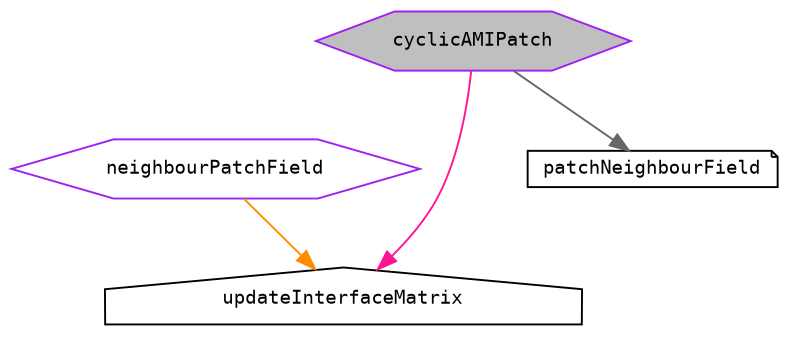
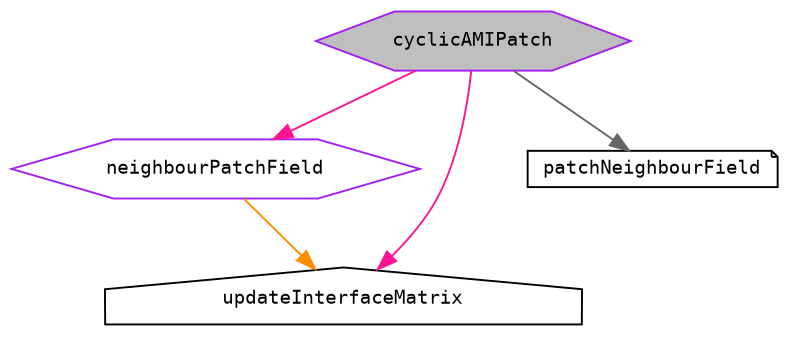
none -> (353, 101)
